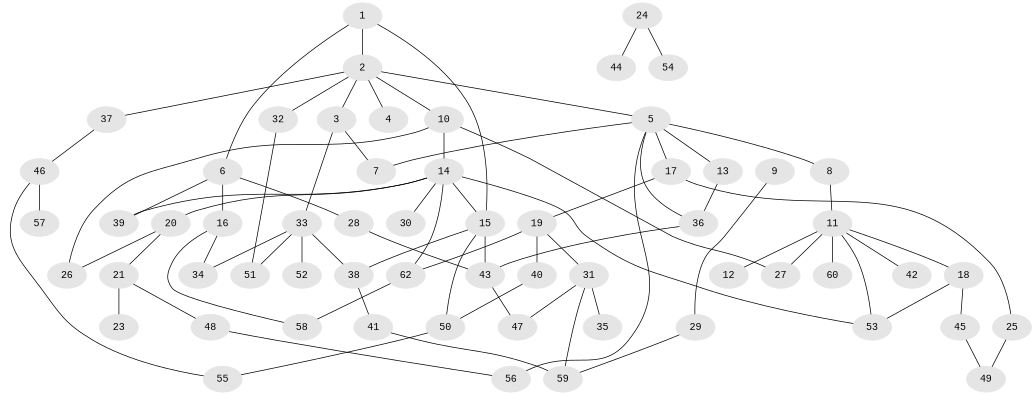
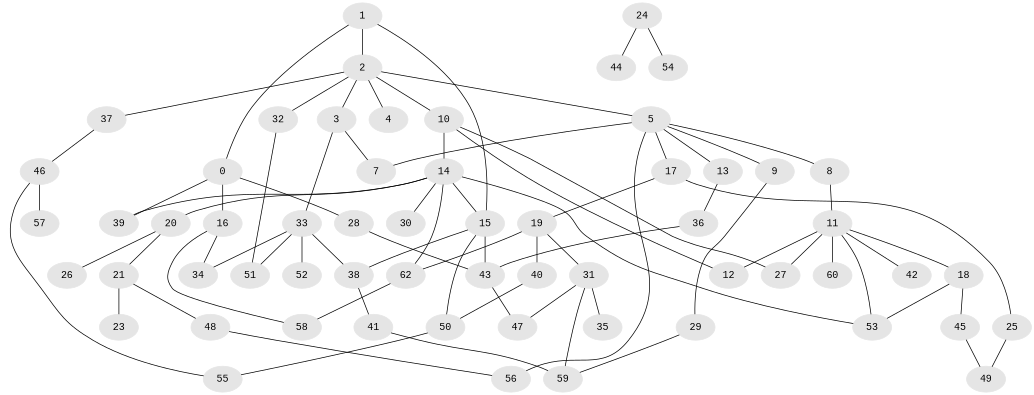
(236, 149) -> (574, 203)
(223, 172) -> (223, 172)
(642, 178) -> (714, 144)
